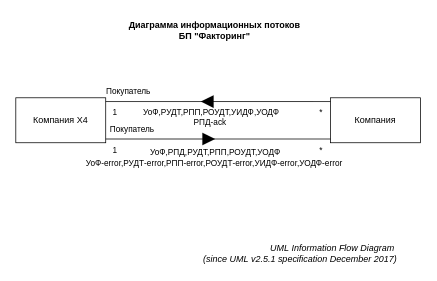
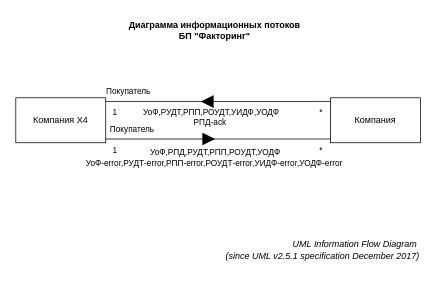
(293, 254) -> (315, 250)
